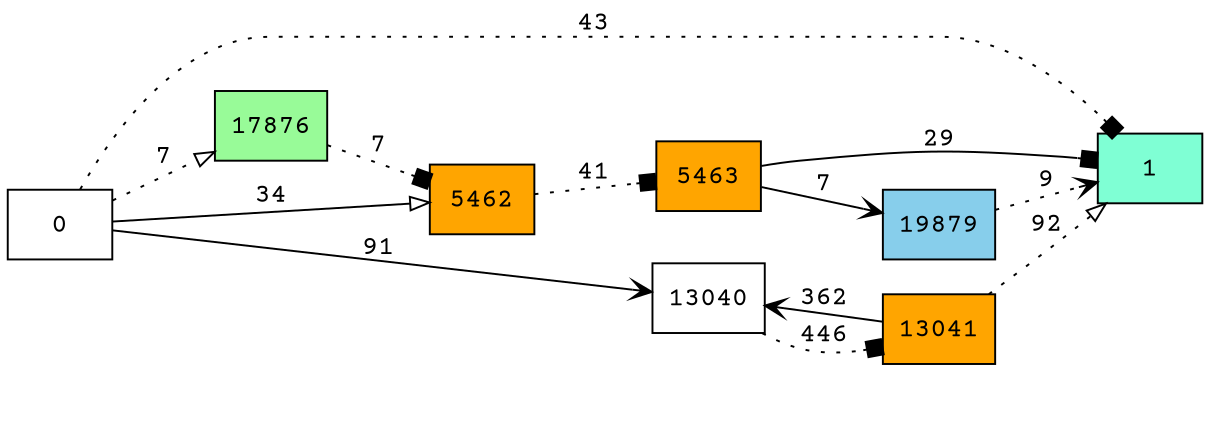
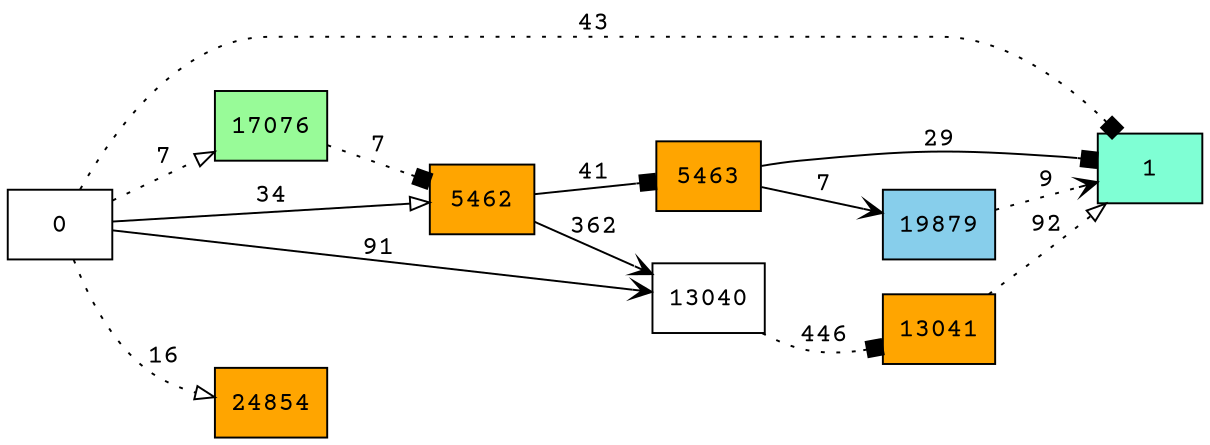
(271, 126) -> (271, 126)
(585, 189) -> (585, 189)
(833, 315) -> (584, 244)
none -> (271, 403)
